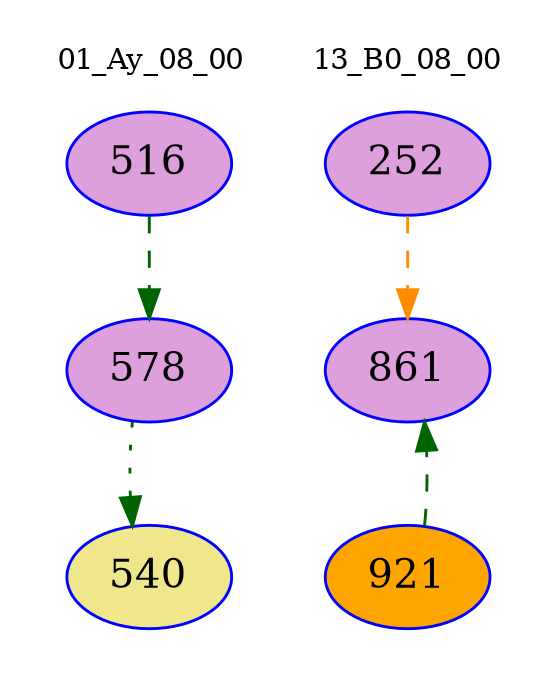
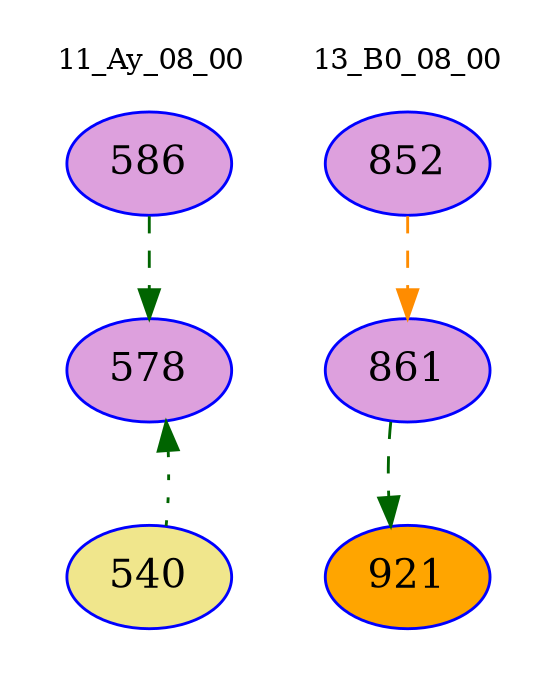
(151, 62) -> (151, 62)
(149, 164) -> (149, 164)
(408, 164) -> (408, 164)
(130, 459) -> (168, 489)
(427, 489) -> (388, 459)
